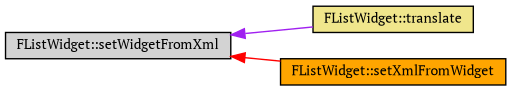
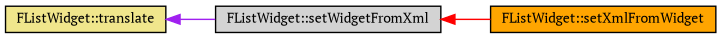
(279, 30) -> (198, 19)
